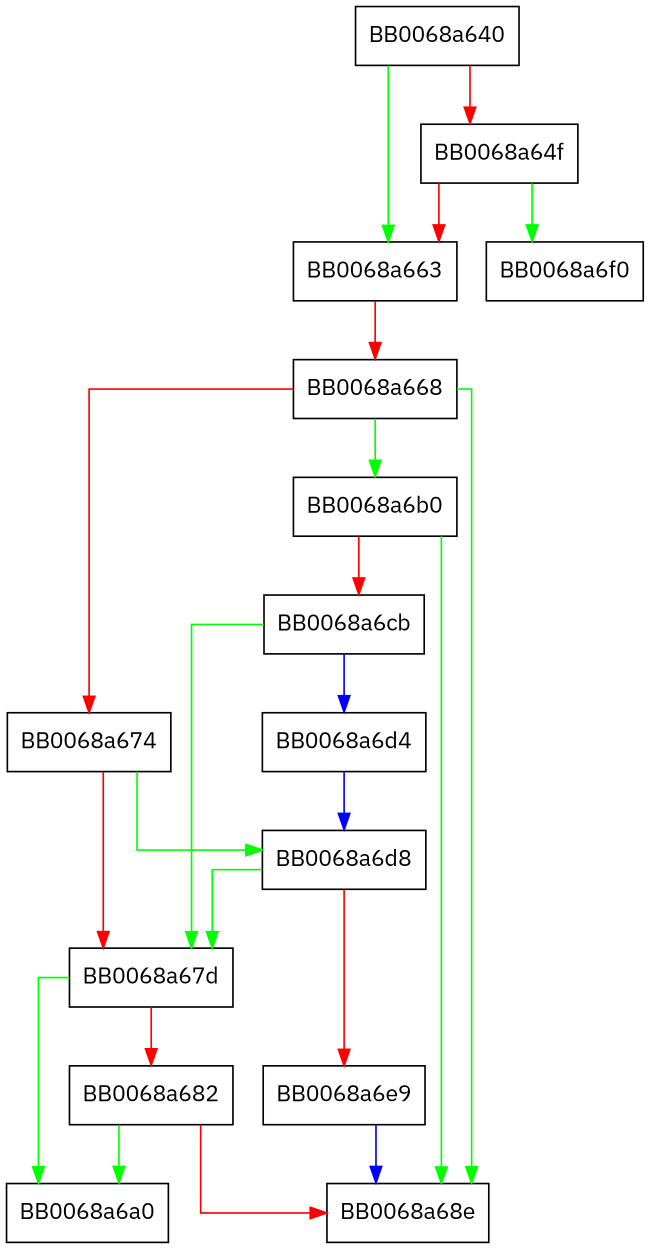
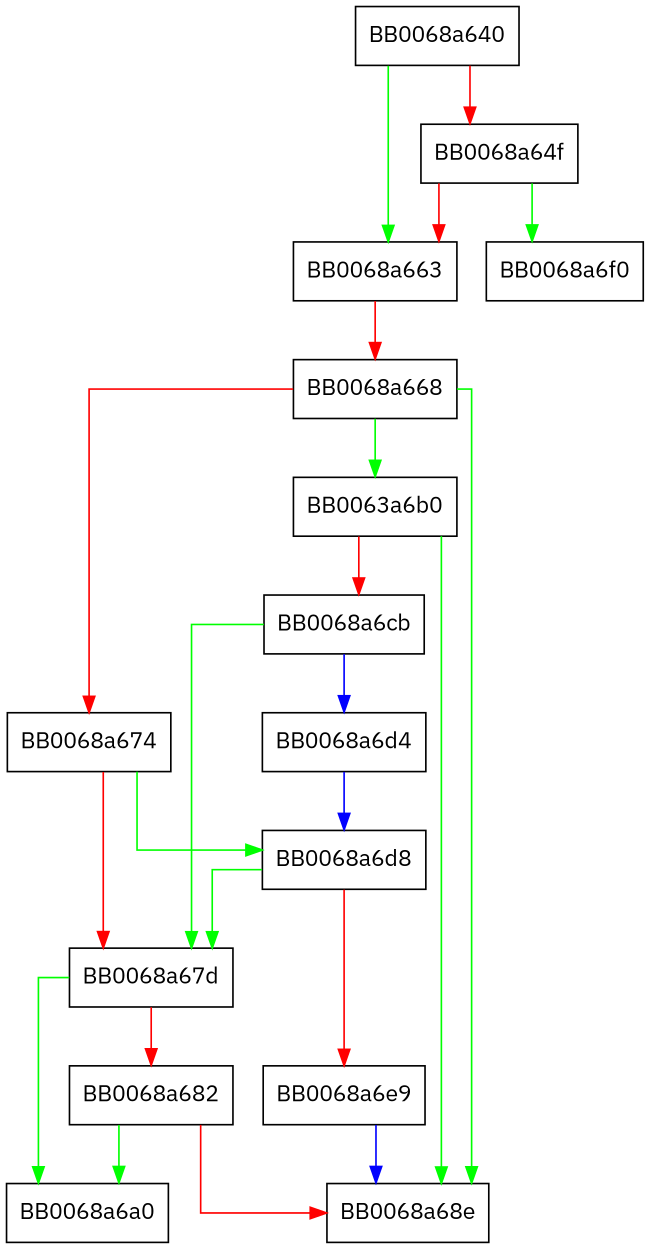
(375, 507) -> (375, 507)
